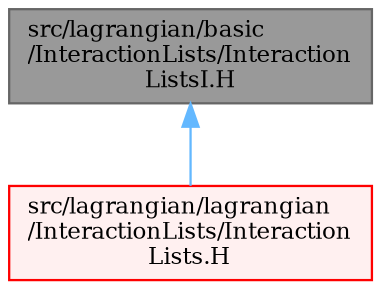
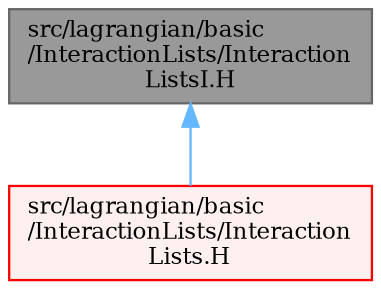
(191, 233) -> (191, 233)
